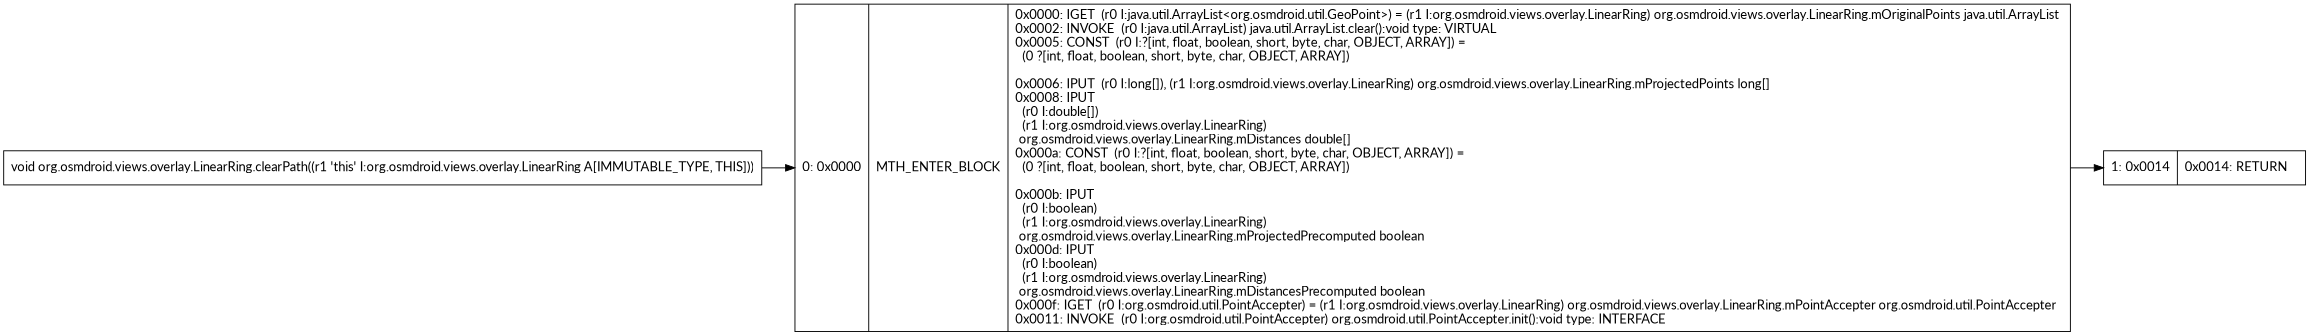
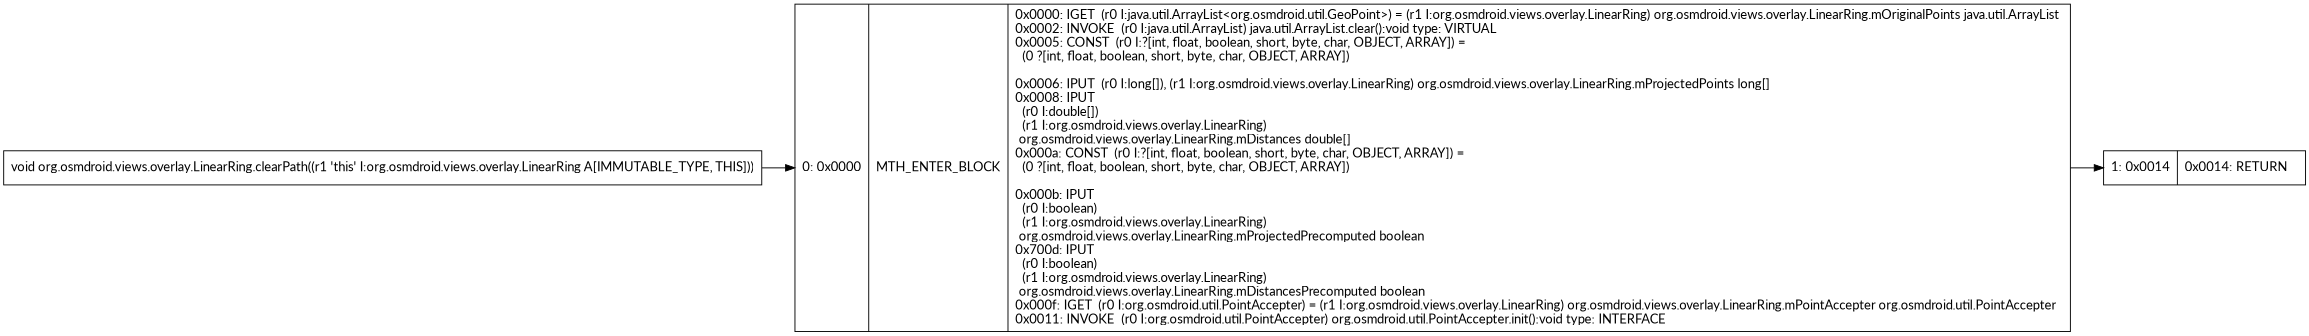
(1058, 250) -> (1058, 250)
